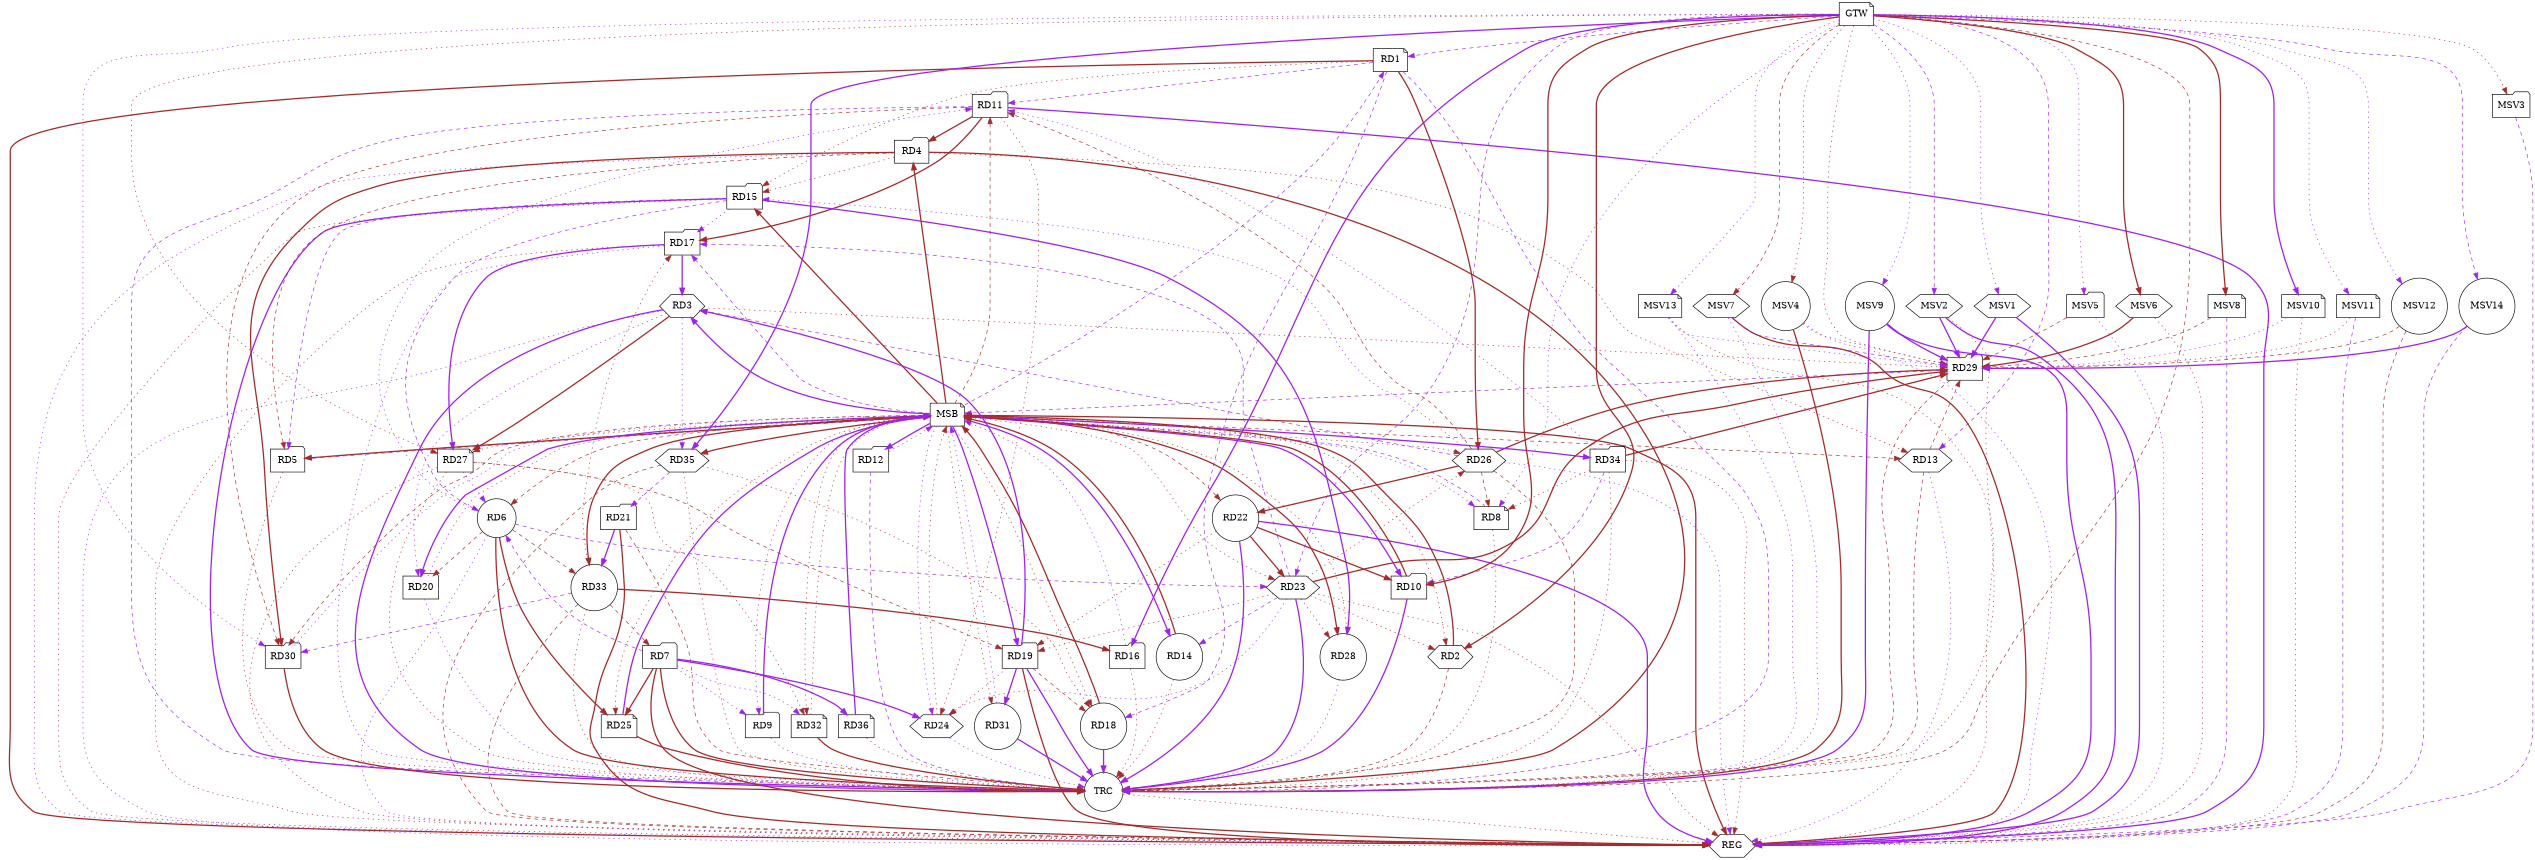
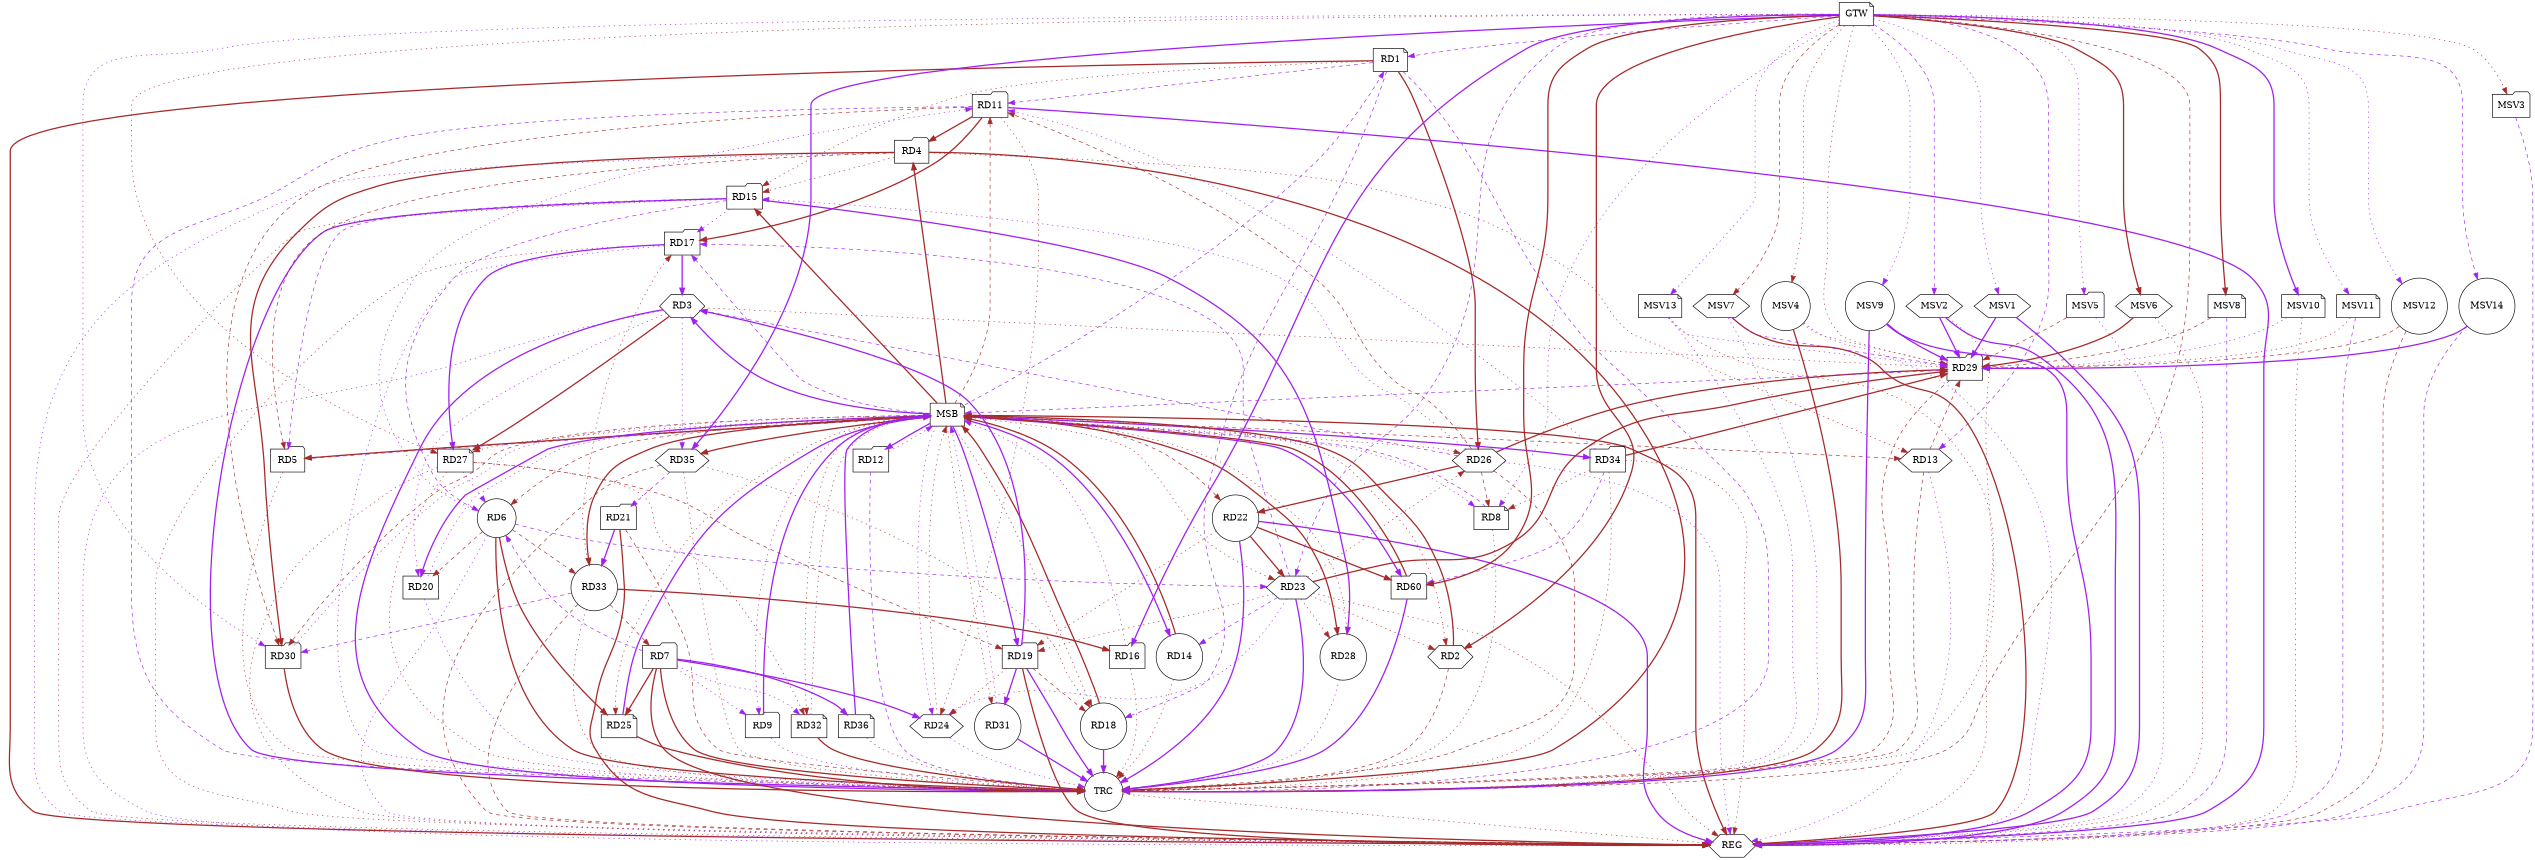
(1409, 588) -> (1409, 588)
